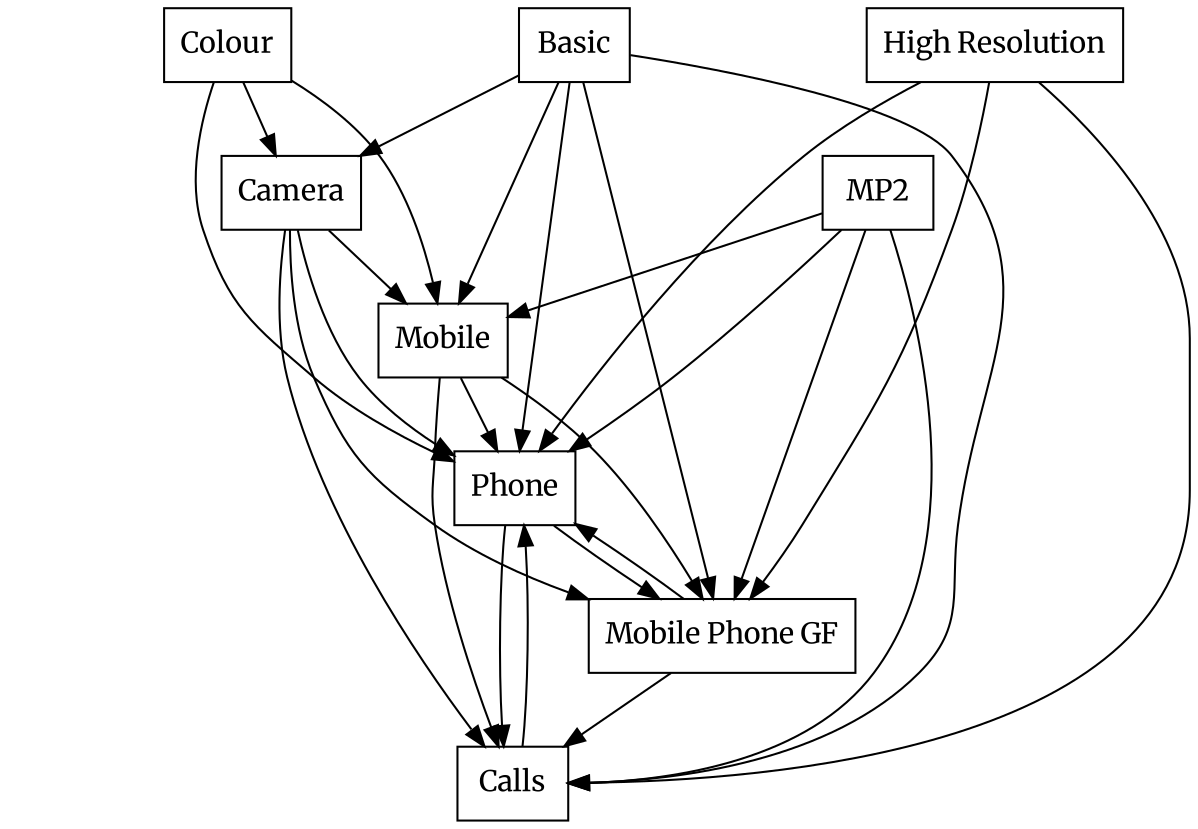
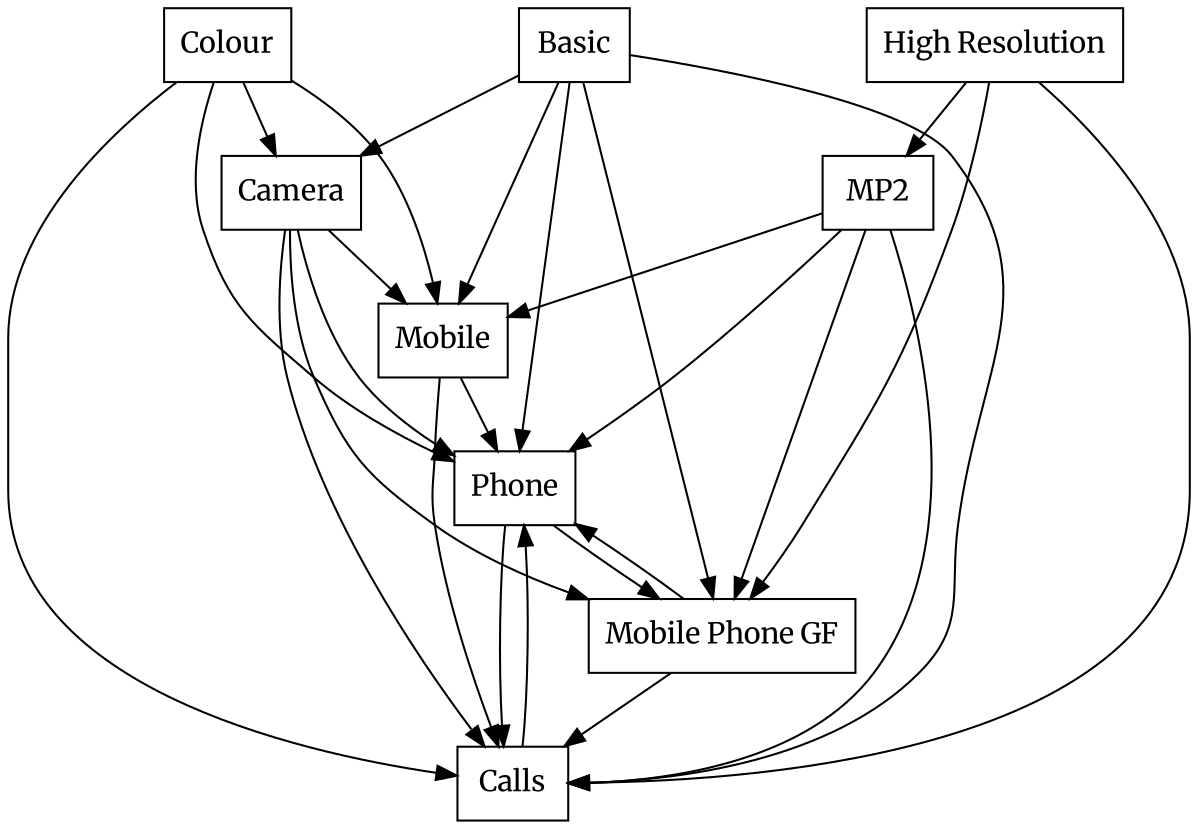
(726, 227) -> (943, 111)
(610, 467) -> none
none -> (16, 533)
